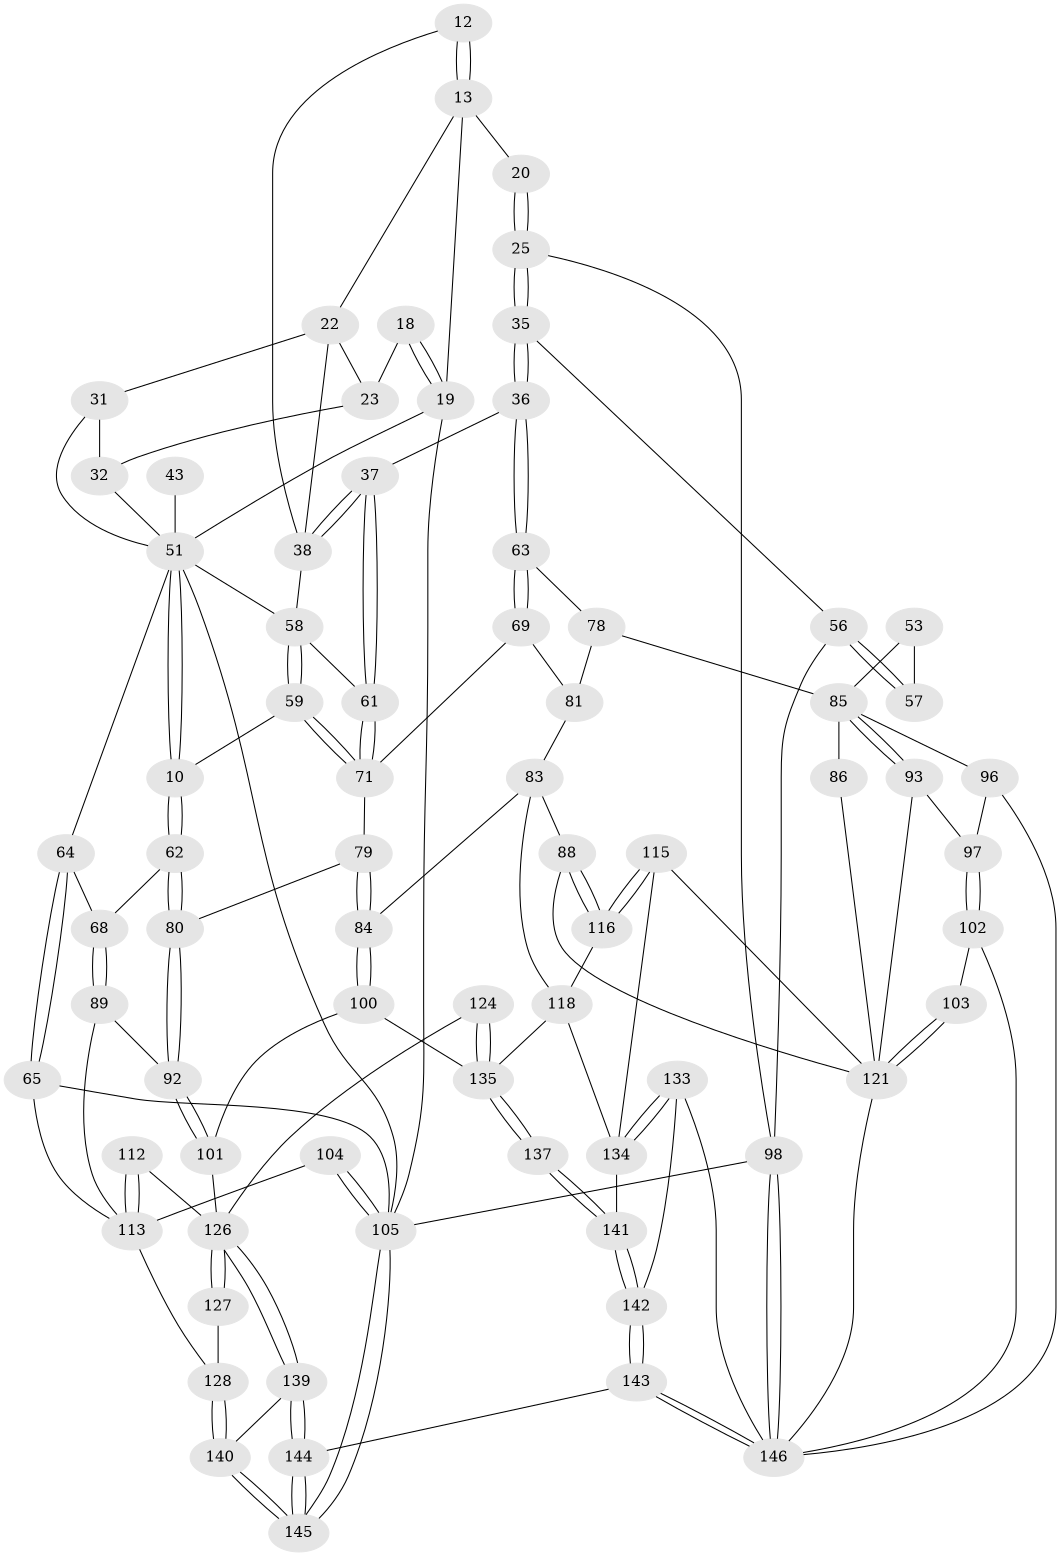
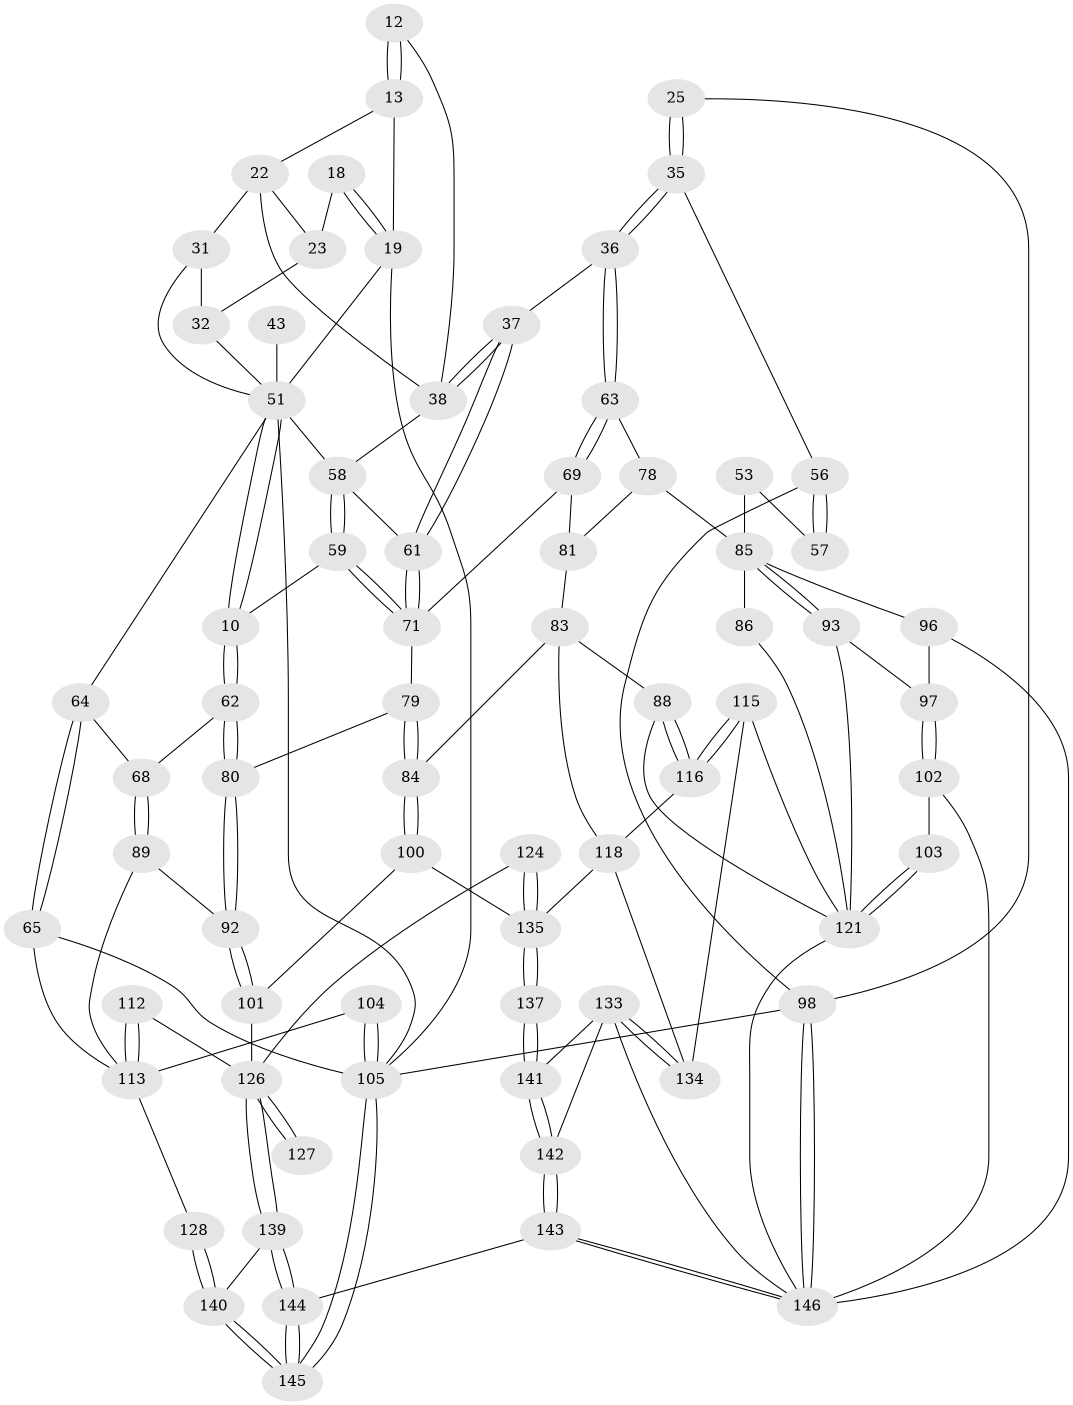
(521, 174) -> none
(617, 1193) -> (574, 1038)
(218, 1344) -> none
